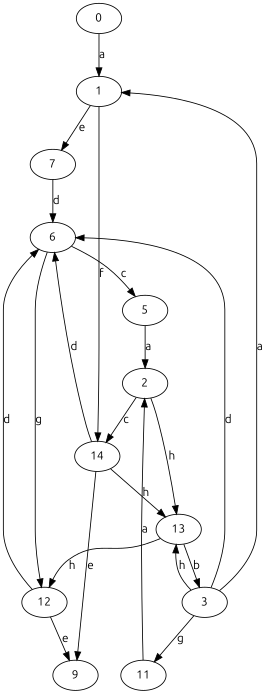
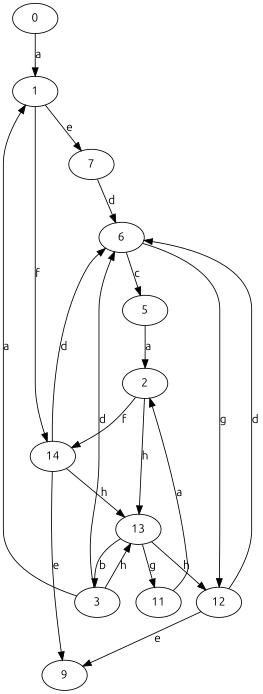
(126, 420) -> (124, 420)
(177, 636) -> (147, 562)
